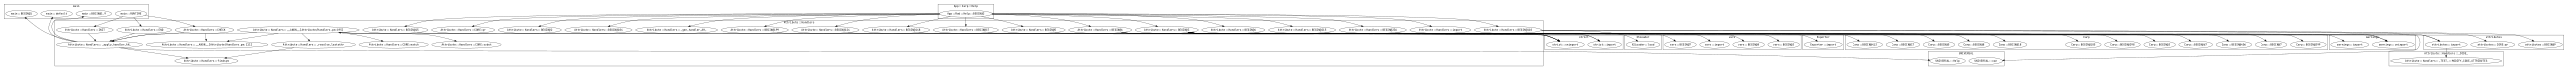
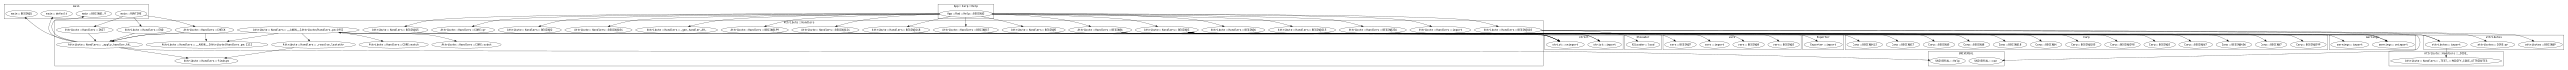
none -> (2046, 45)
